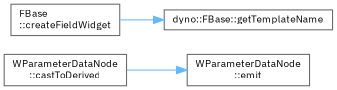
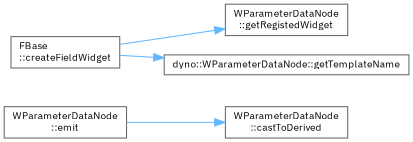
(248, 20) -> (287, 65)
none -> (287, 20)
(152, 70) -> (171, 122)
